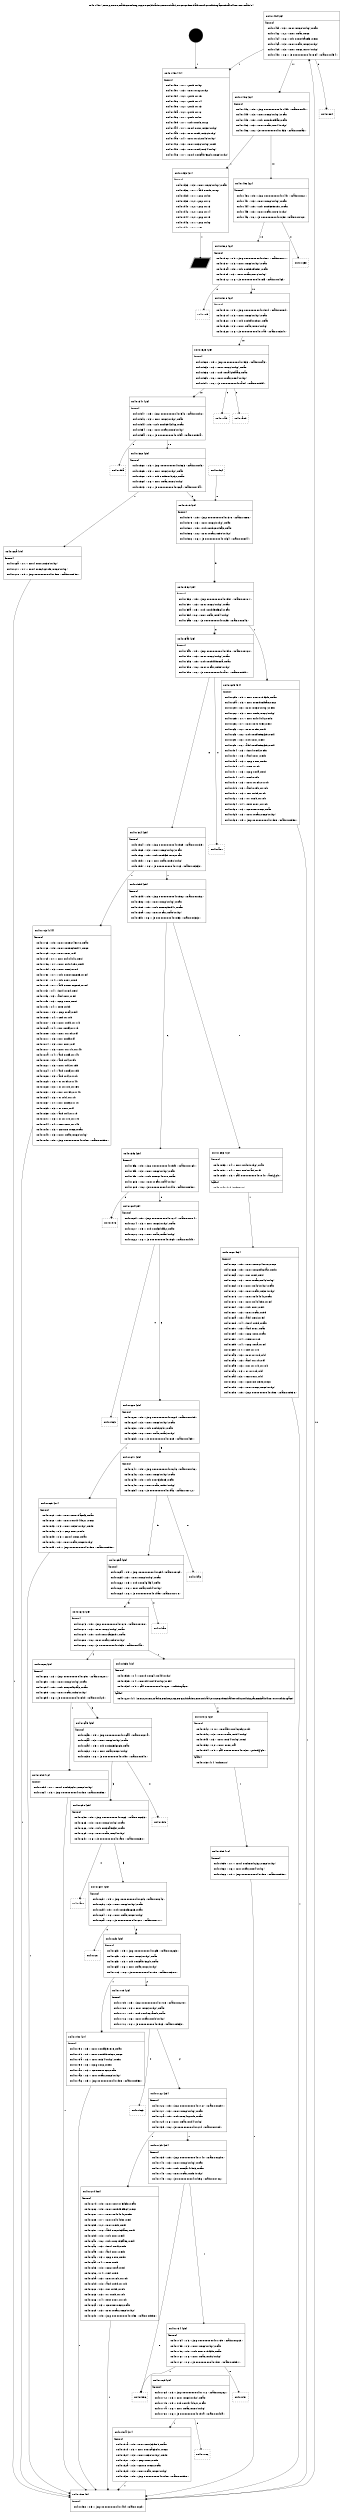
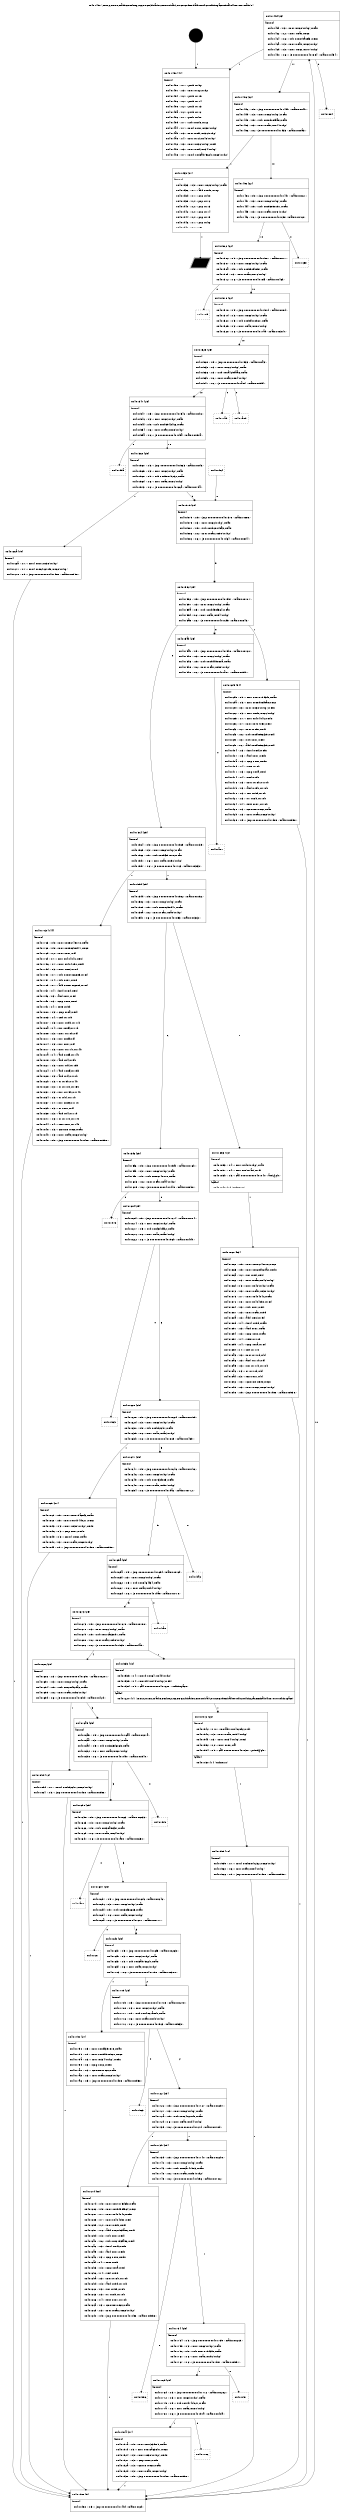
(191, 752) -> (150, 724)
(78, 2289) -> none
(154, 2374) -> (198, 2371)
